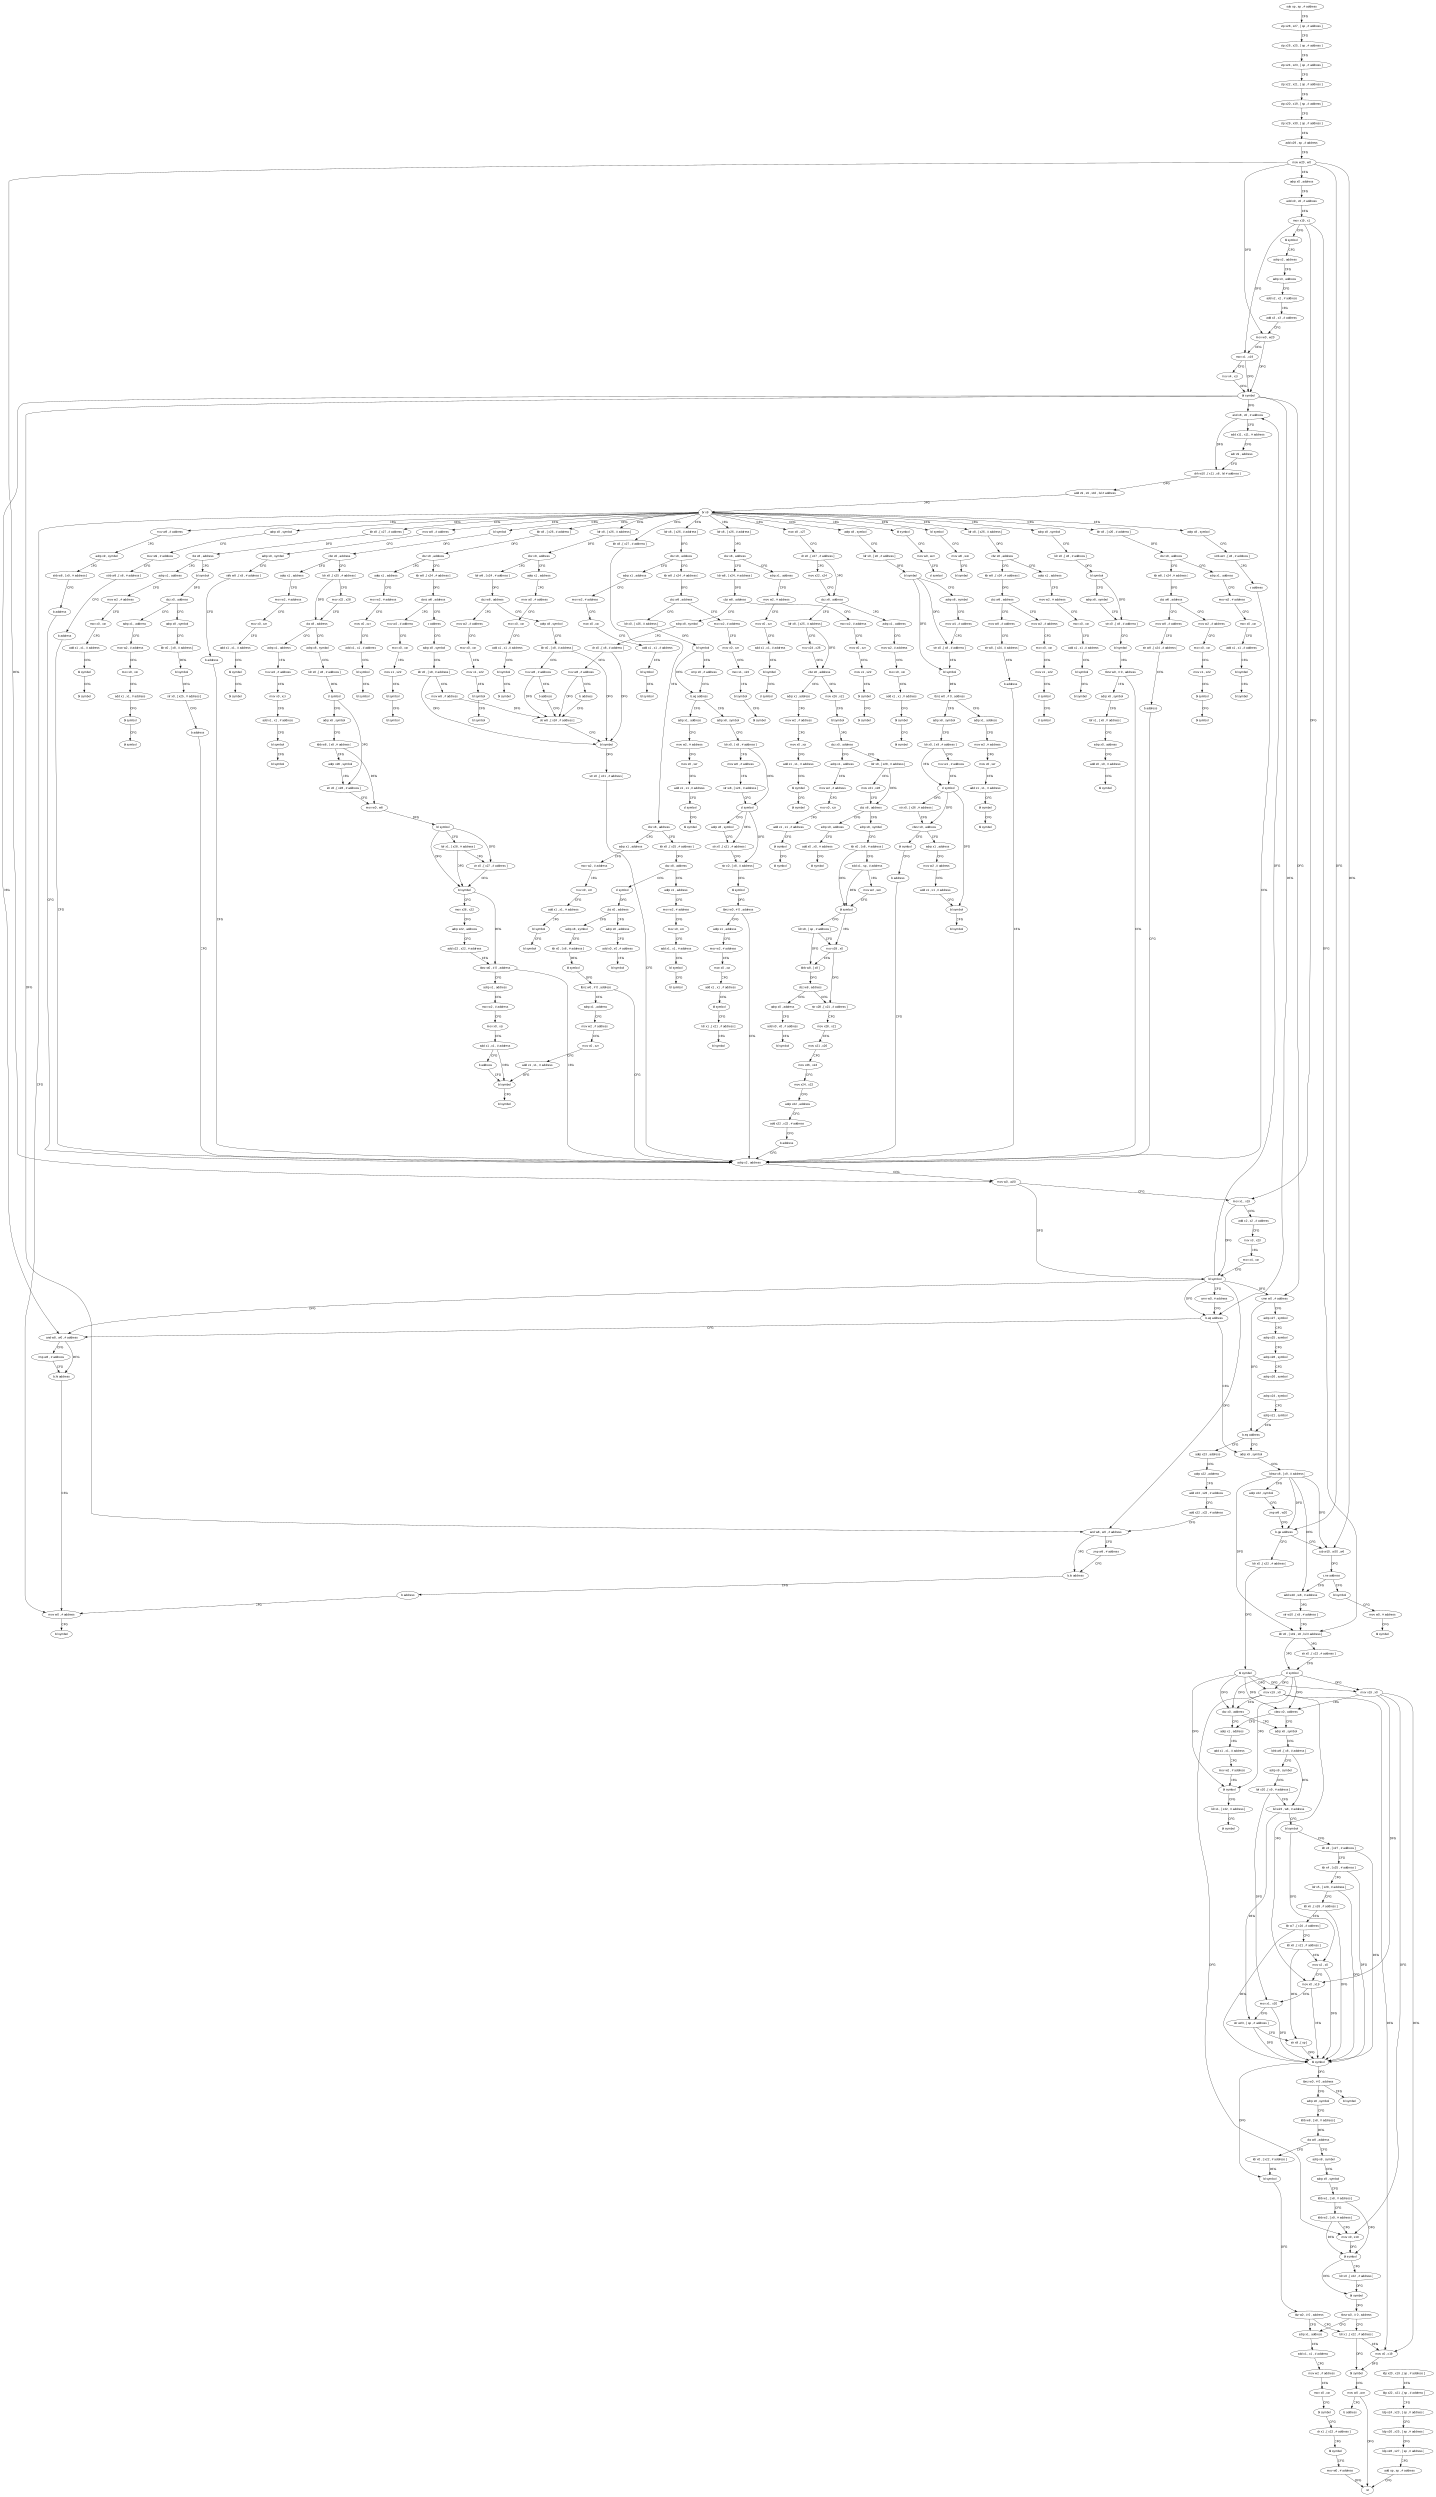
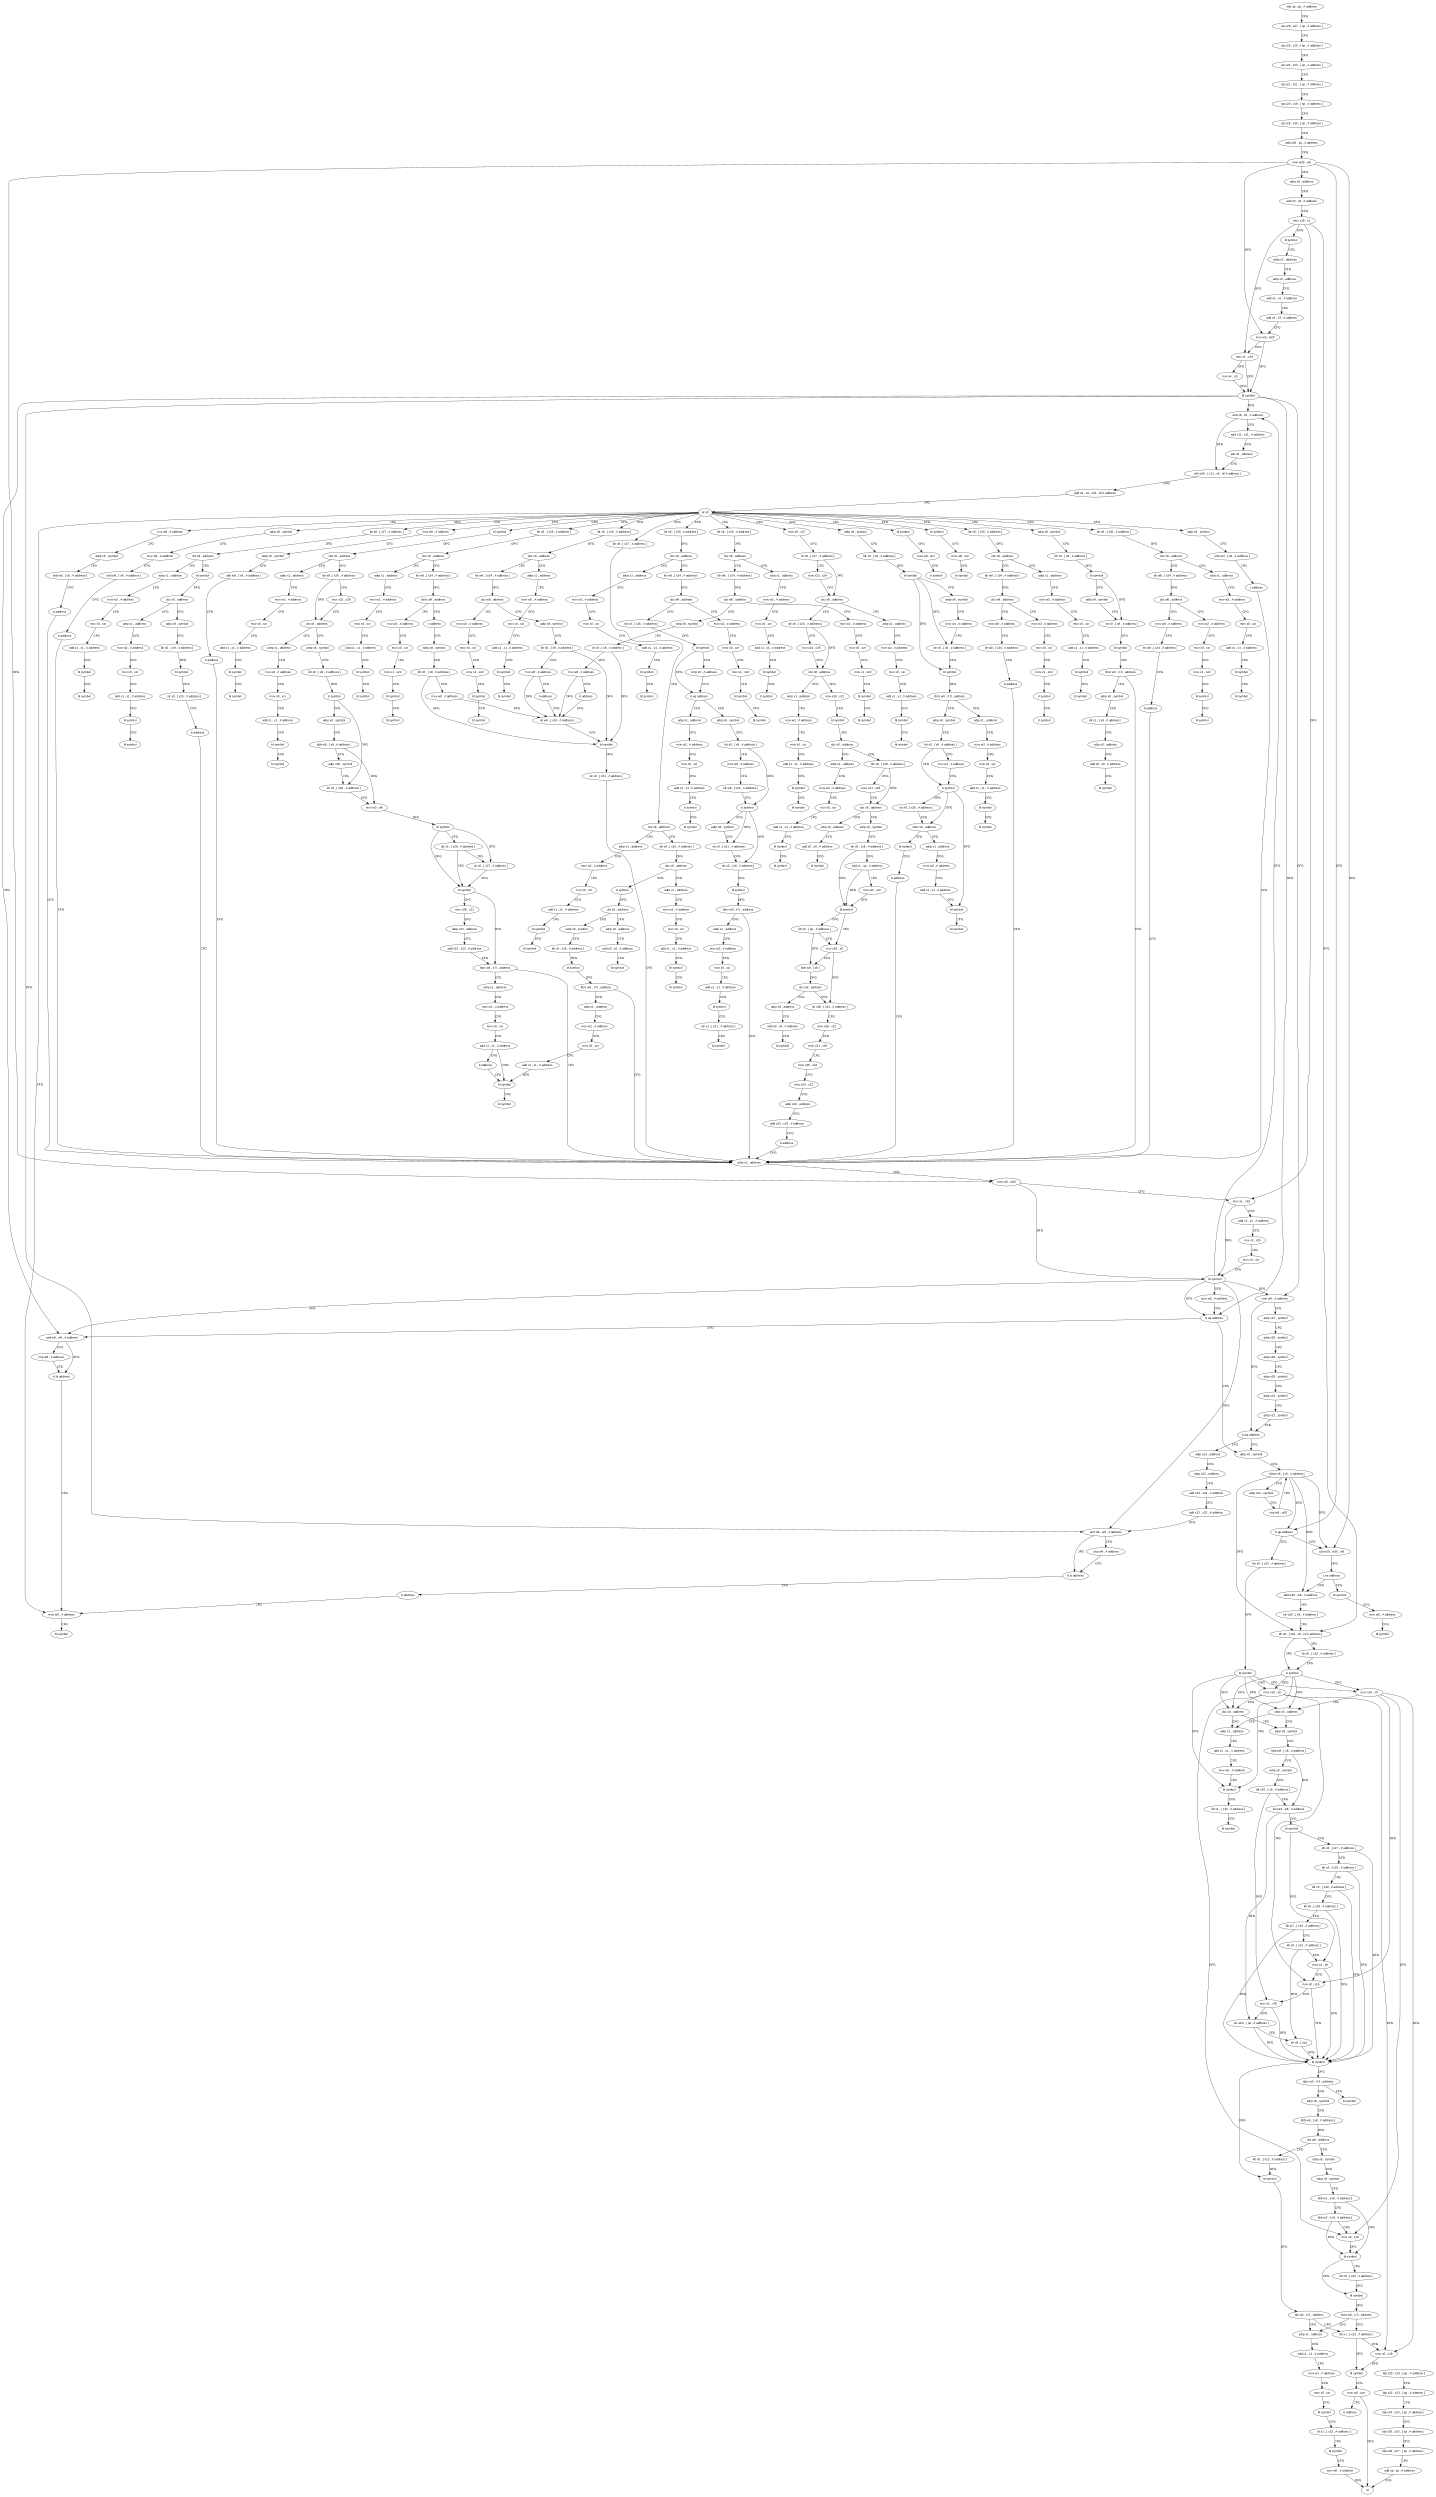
none -> (1275, 1385)
(1281, 1521) -> (1282, 1494)
